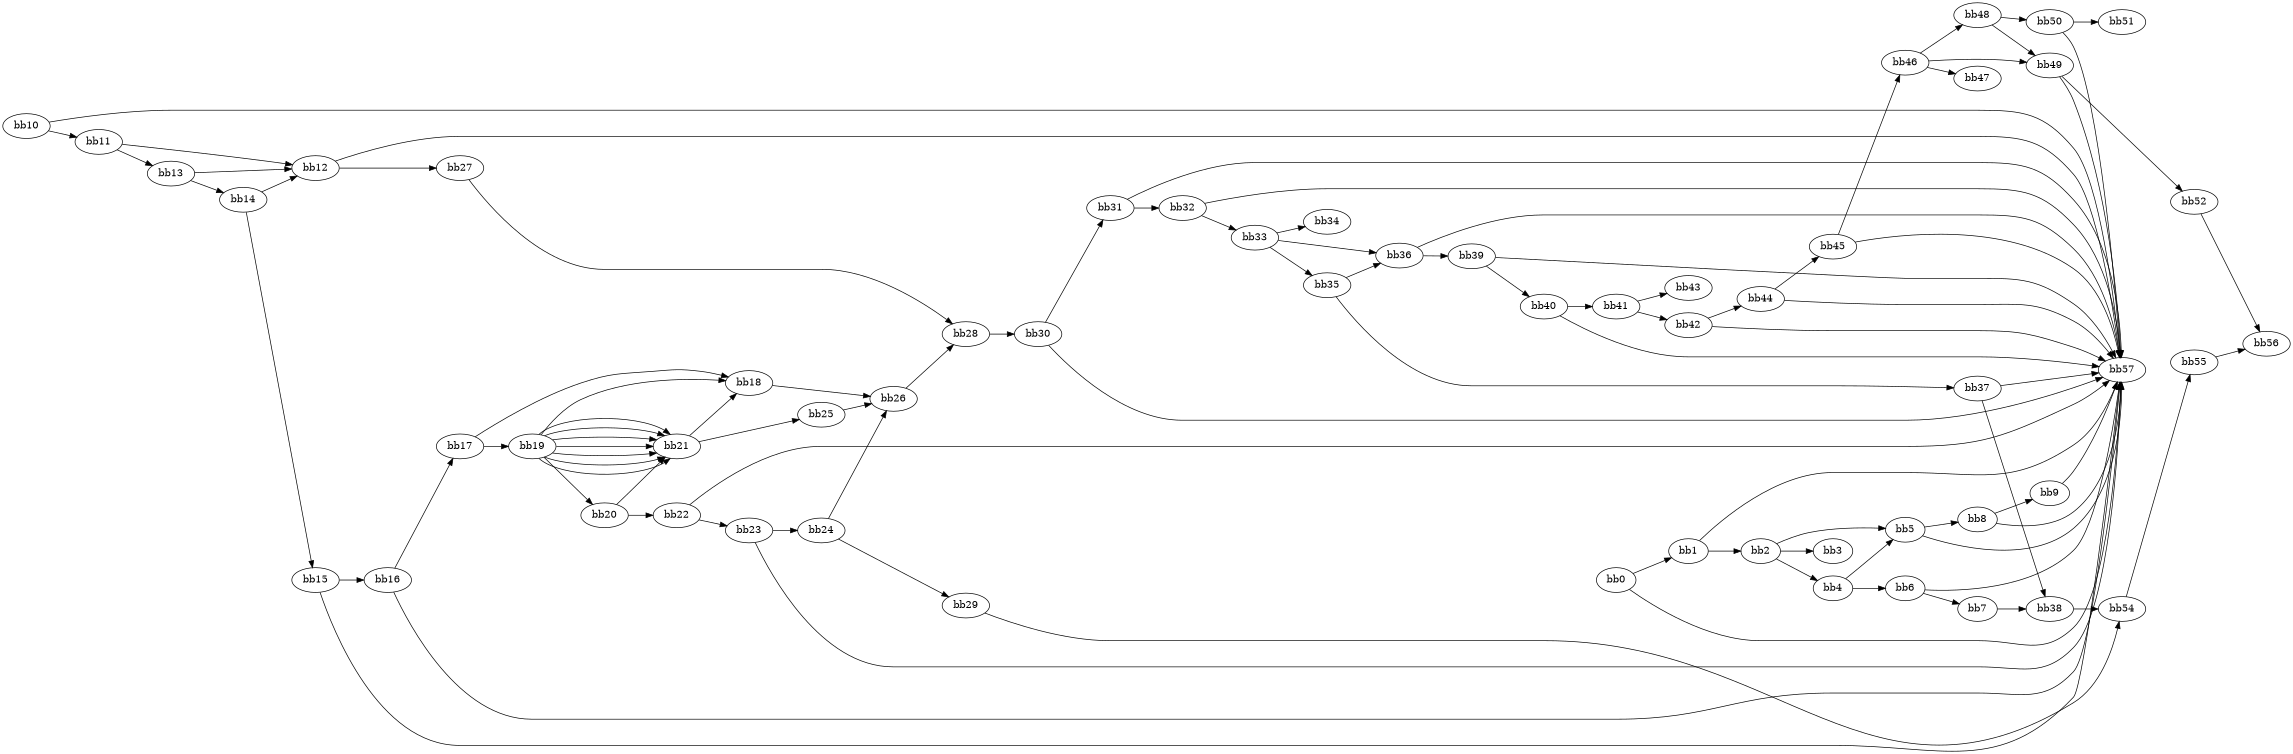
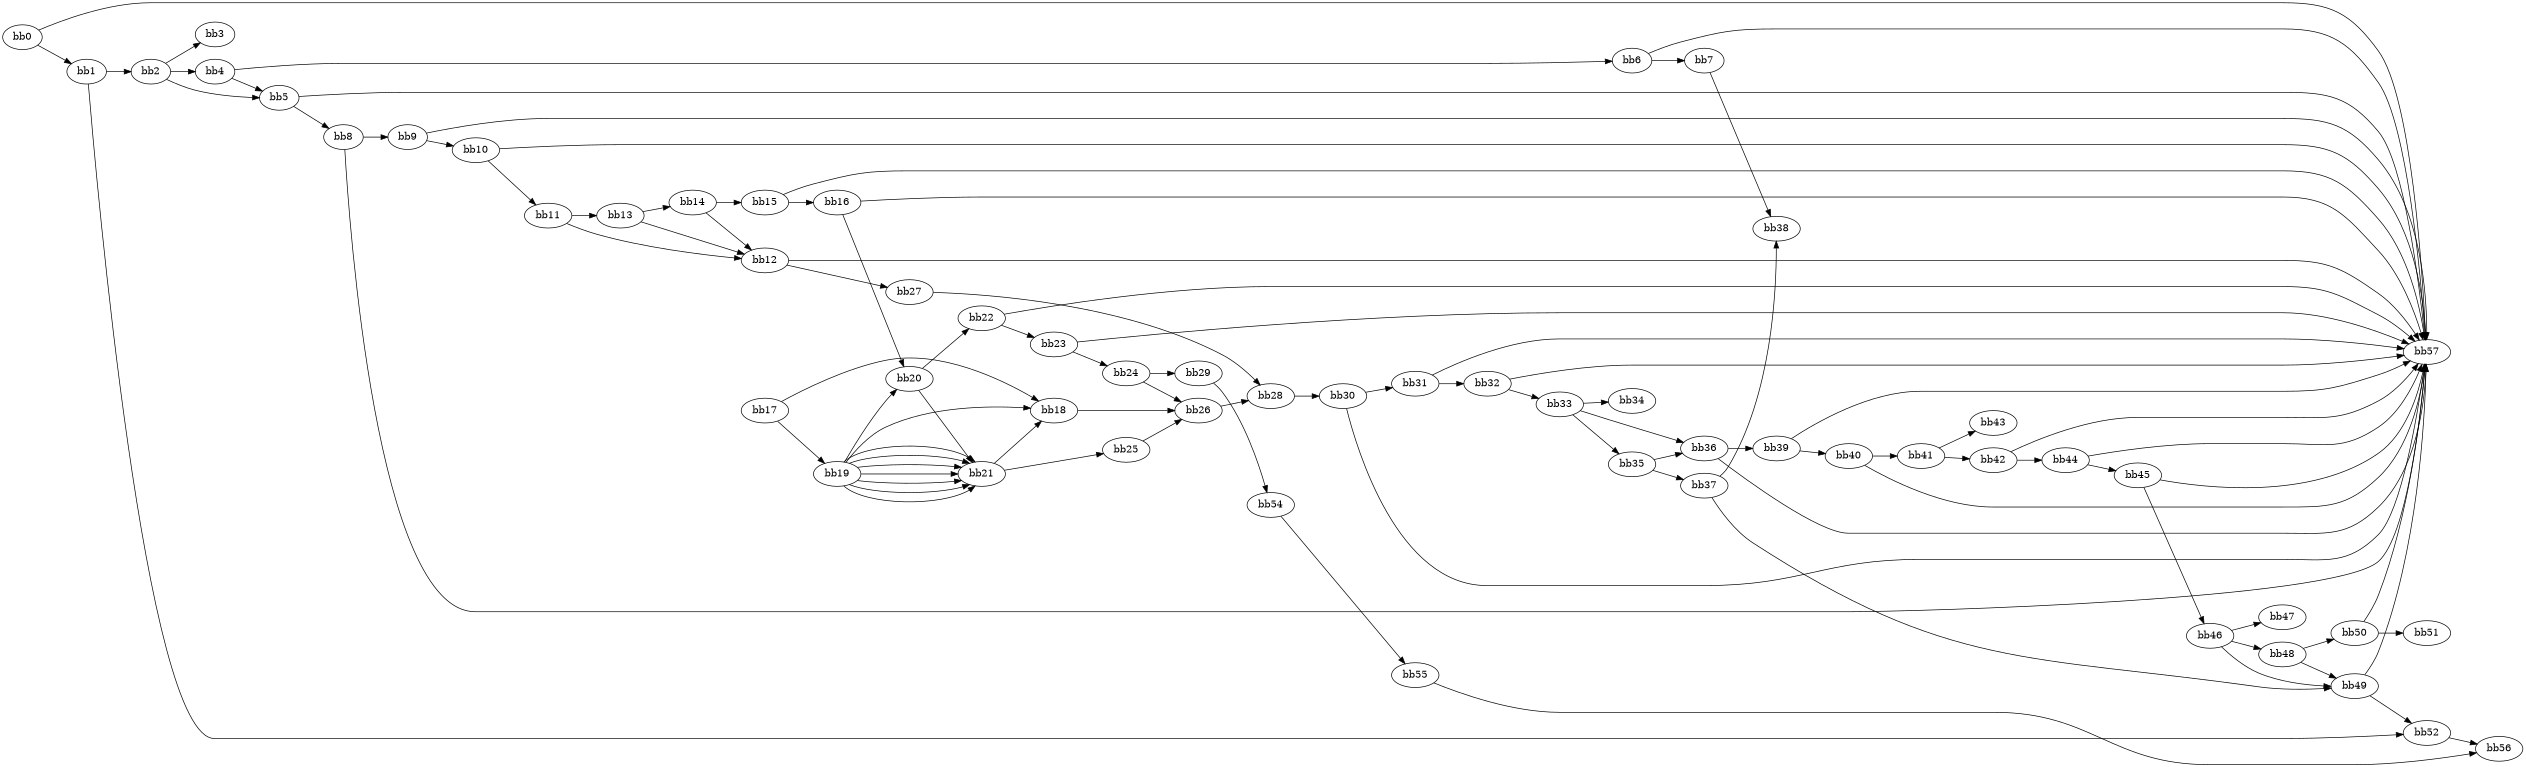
none -> (437, 143)
(2046, 380) -> (1997, 651)
(1915, 473) -> (968, 738)
(422, 516) -> (873, 291)
(2081, 609) -> none
